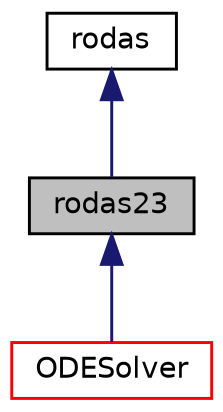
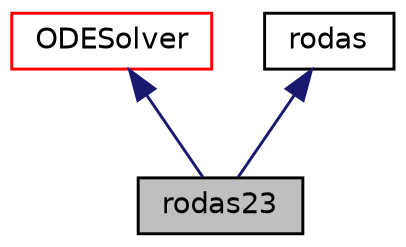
(112, 304) -> (175, 136)
